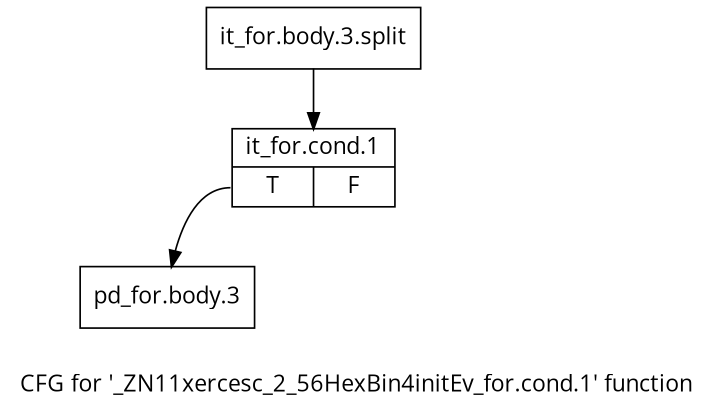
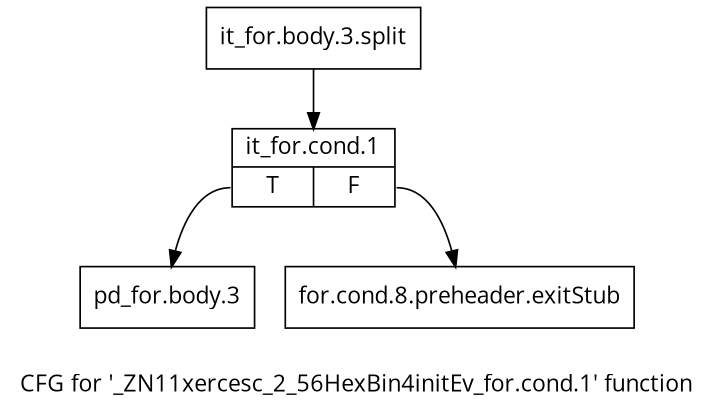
none -> (460, 297)
